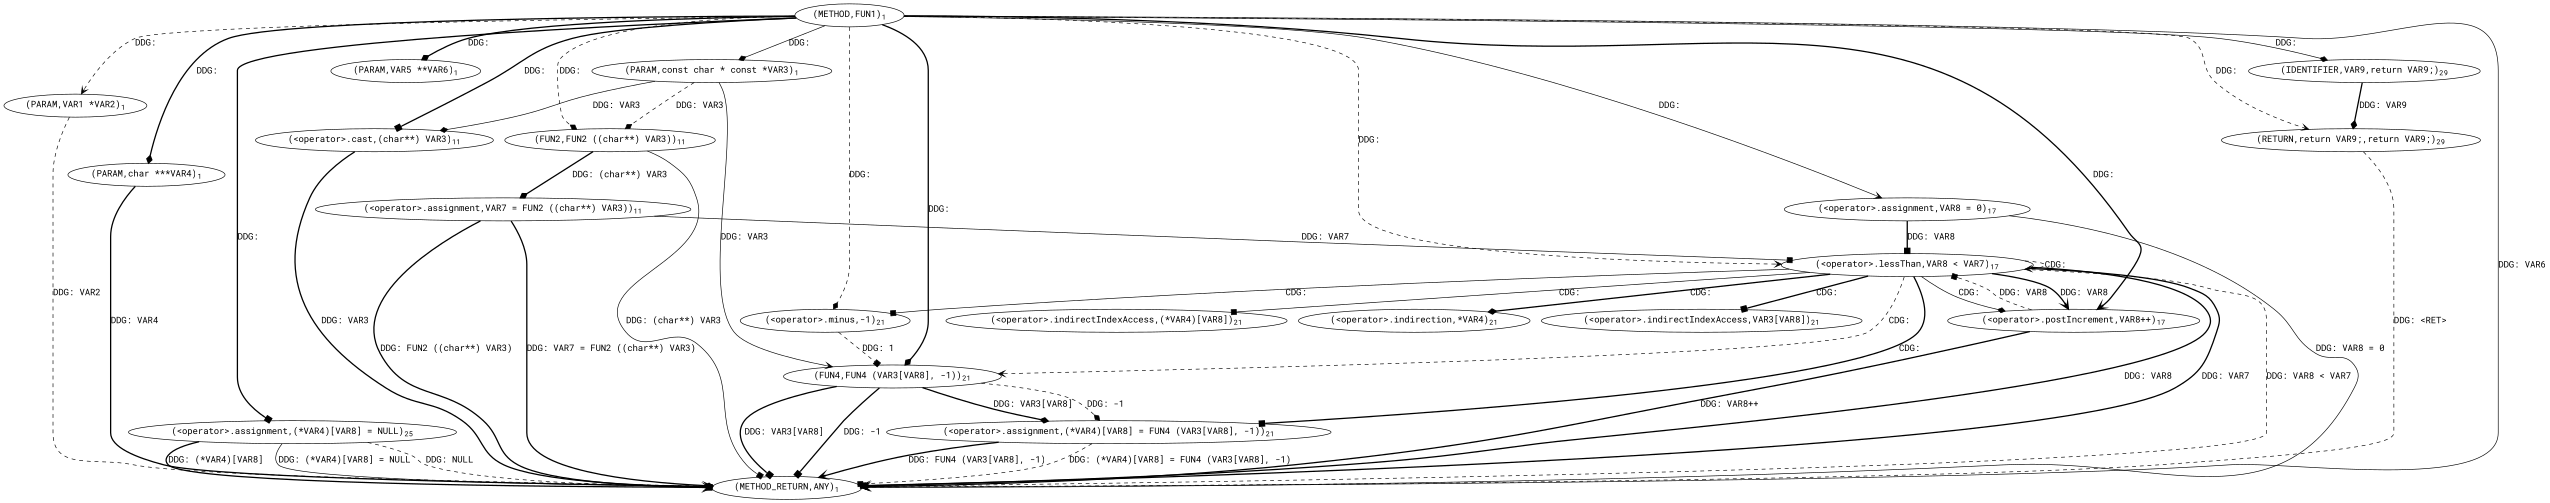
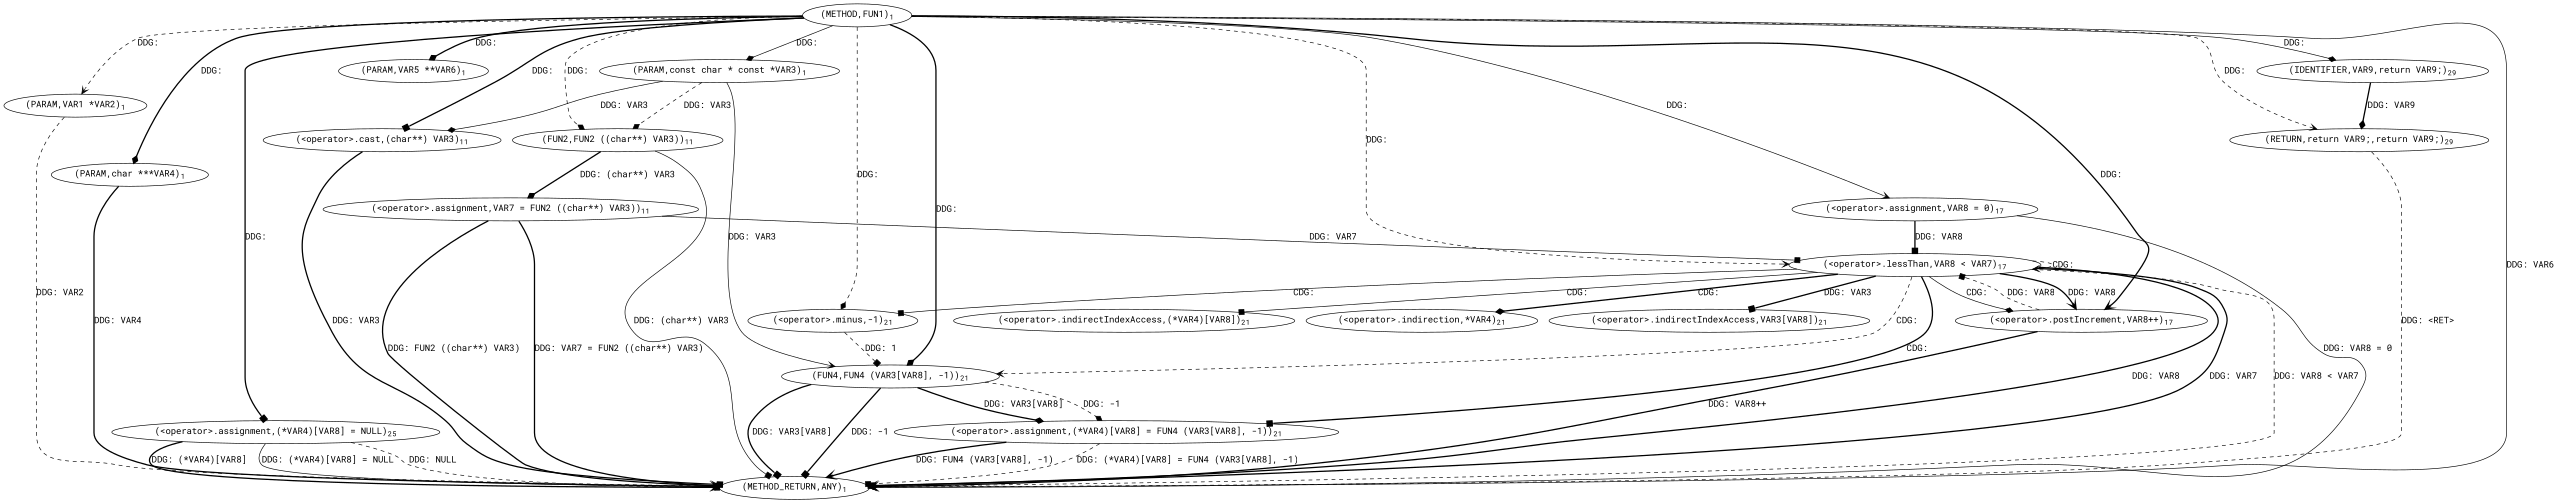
(1830, 293) -> (1848, 293)
